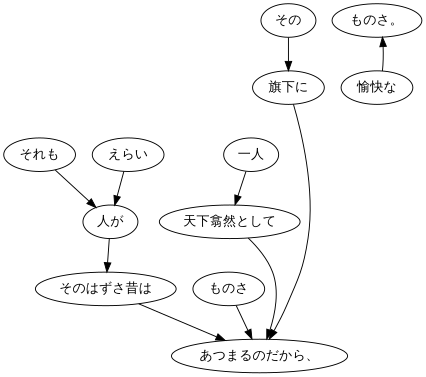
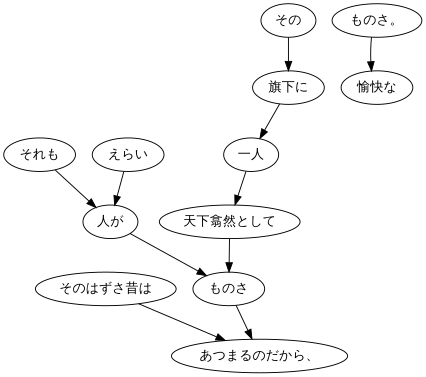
(383, 59) -> (371, 49)
(310, 220) -> (272, 117)
(108, 251) -> (164, 252)
(275, 280) -> (229, 251)
